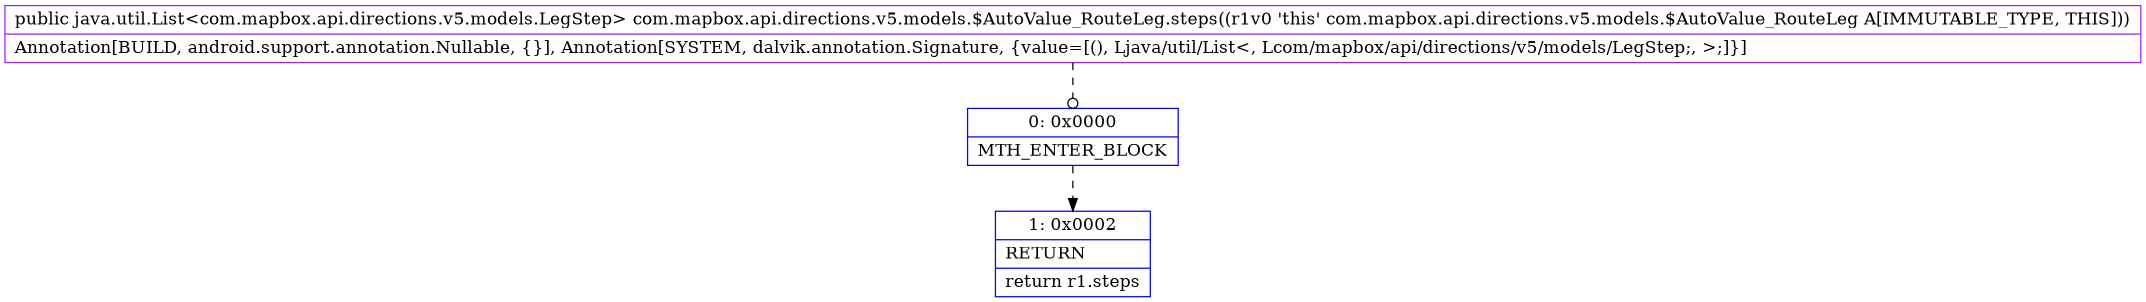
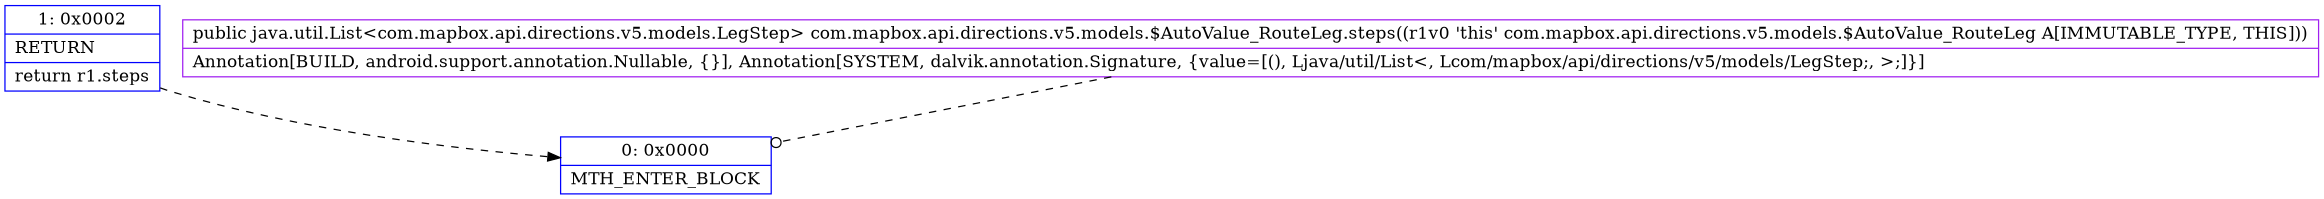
(1073, 182) -> (352, 132)
